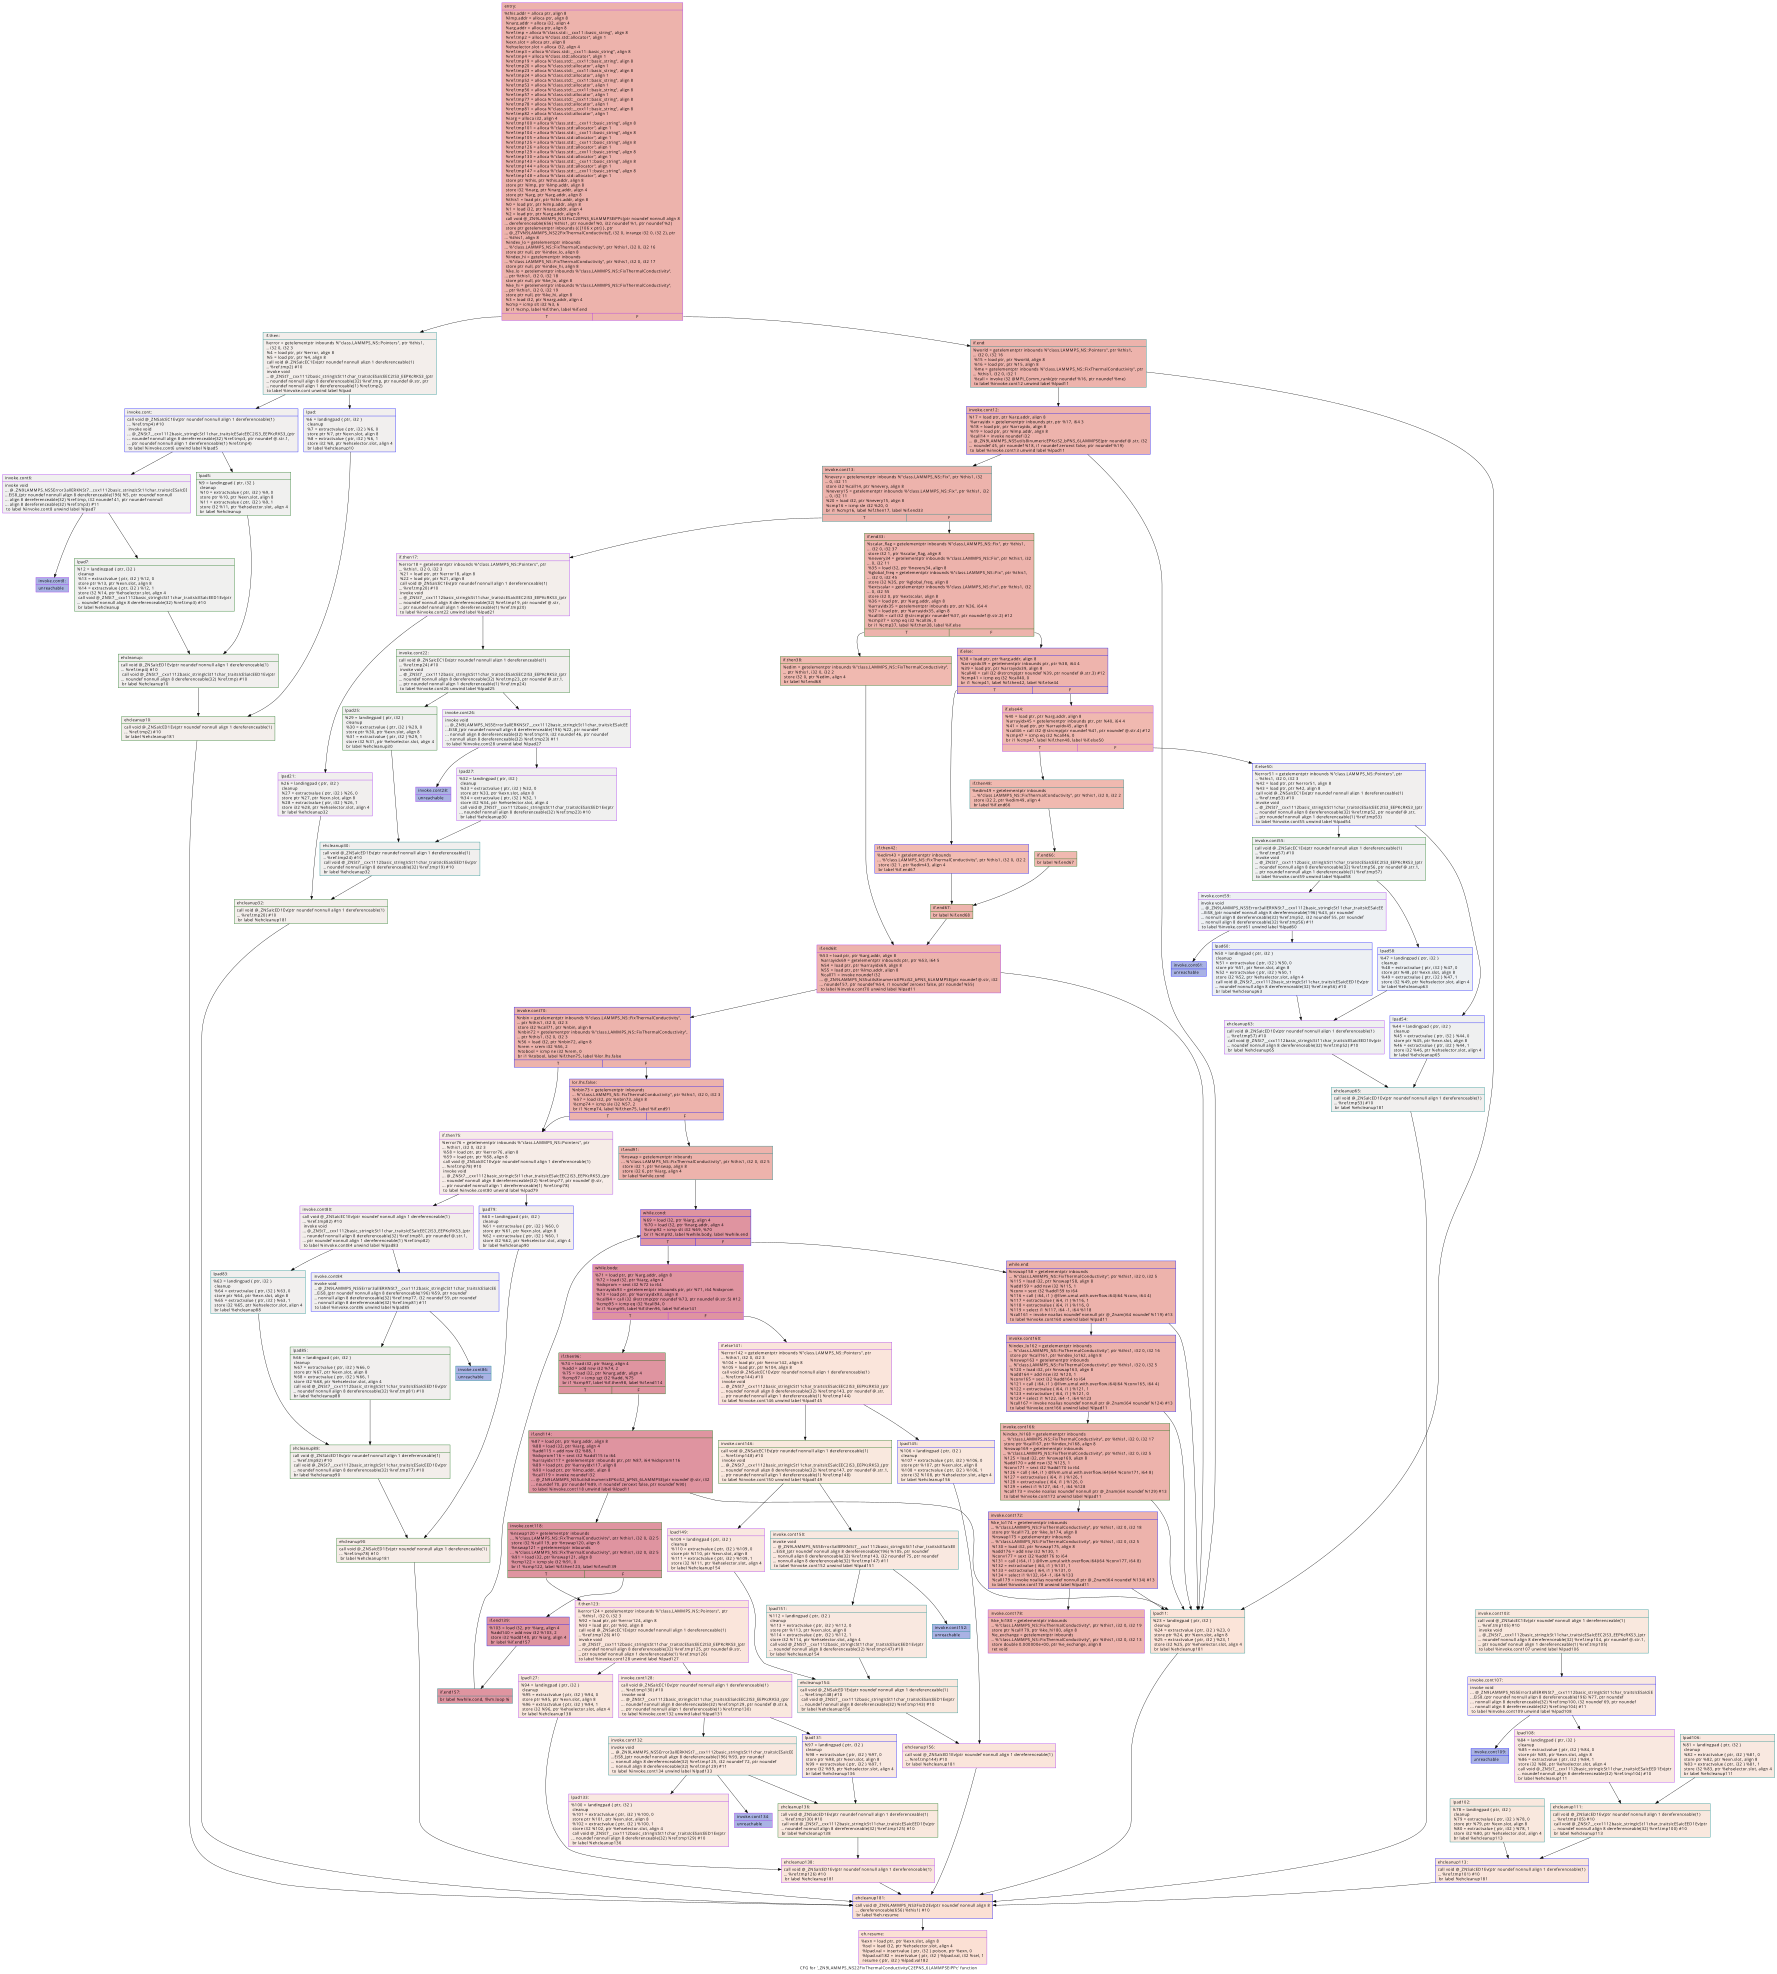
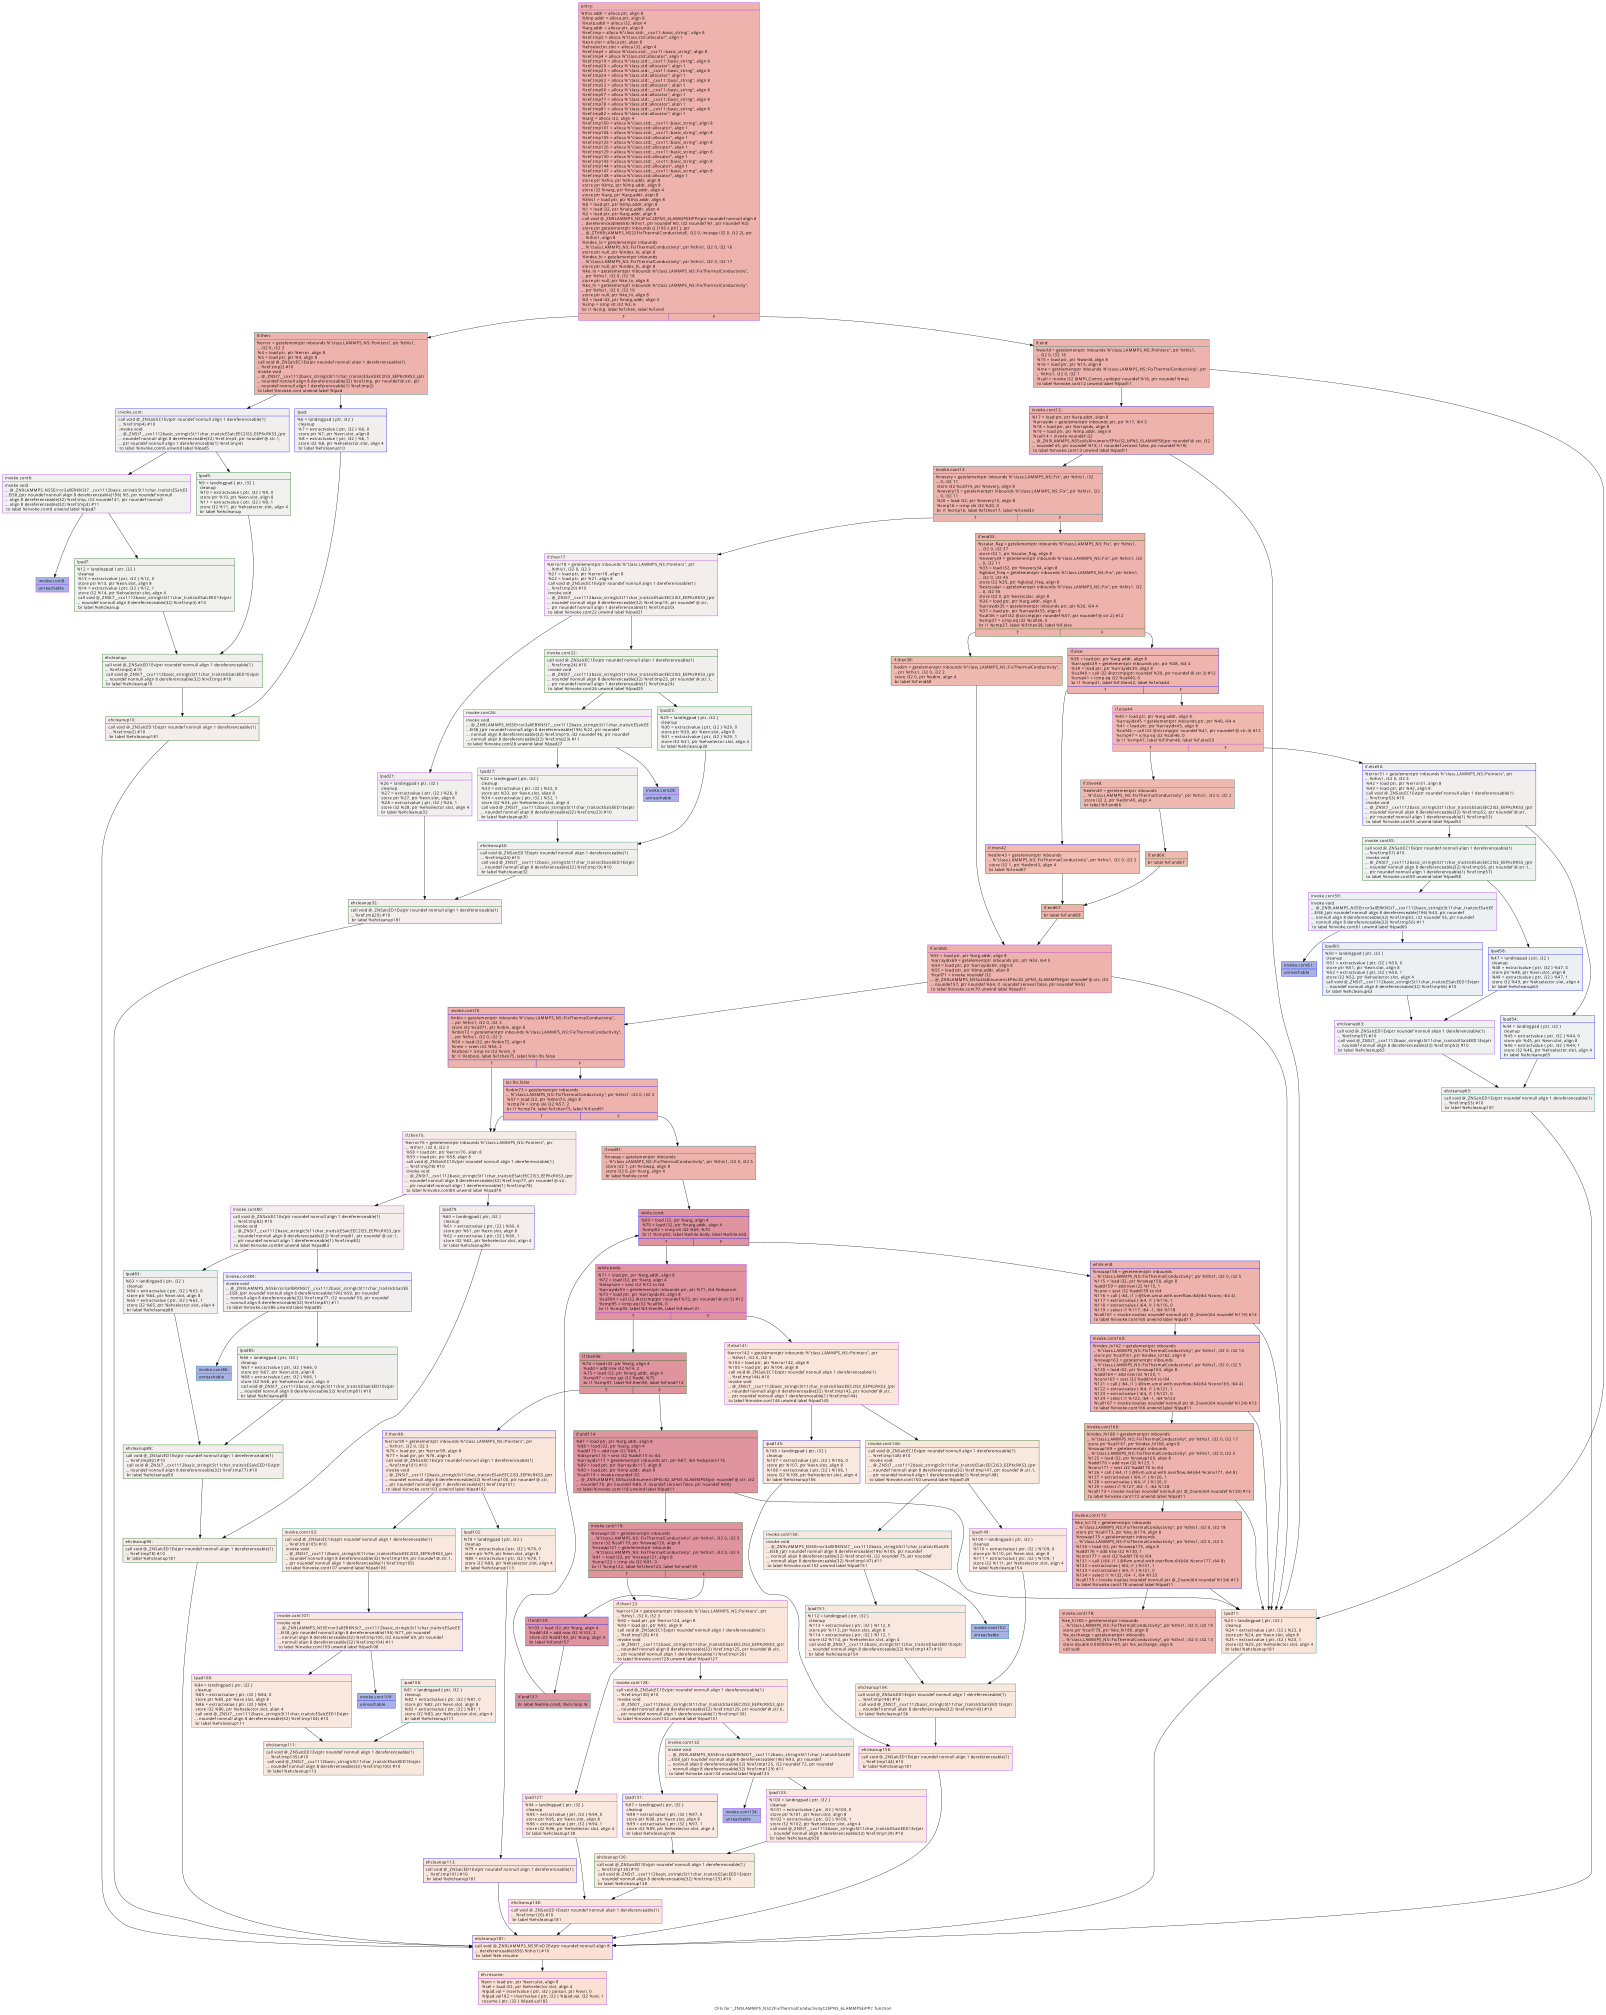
(350, 363) -> (341, 363)
none -> (469, 1462)
(999, 1649) -> (1071, 1649)
(782, 1789) -> (748, 1847)
(597, 1843) -> (794, 1838)
(1567, 1847) -> none
